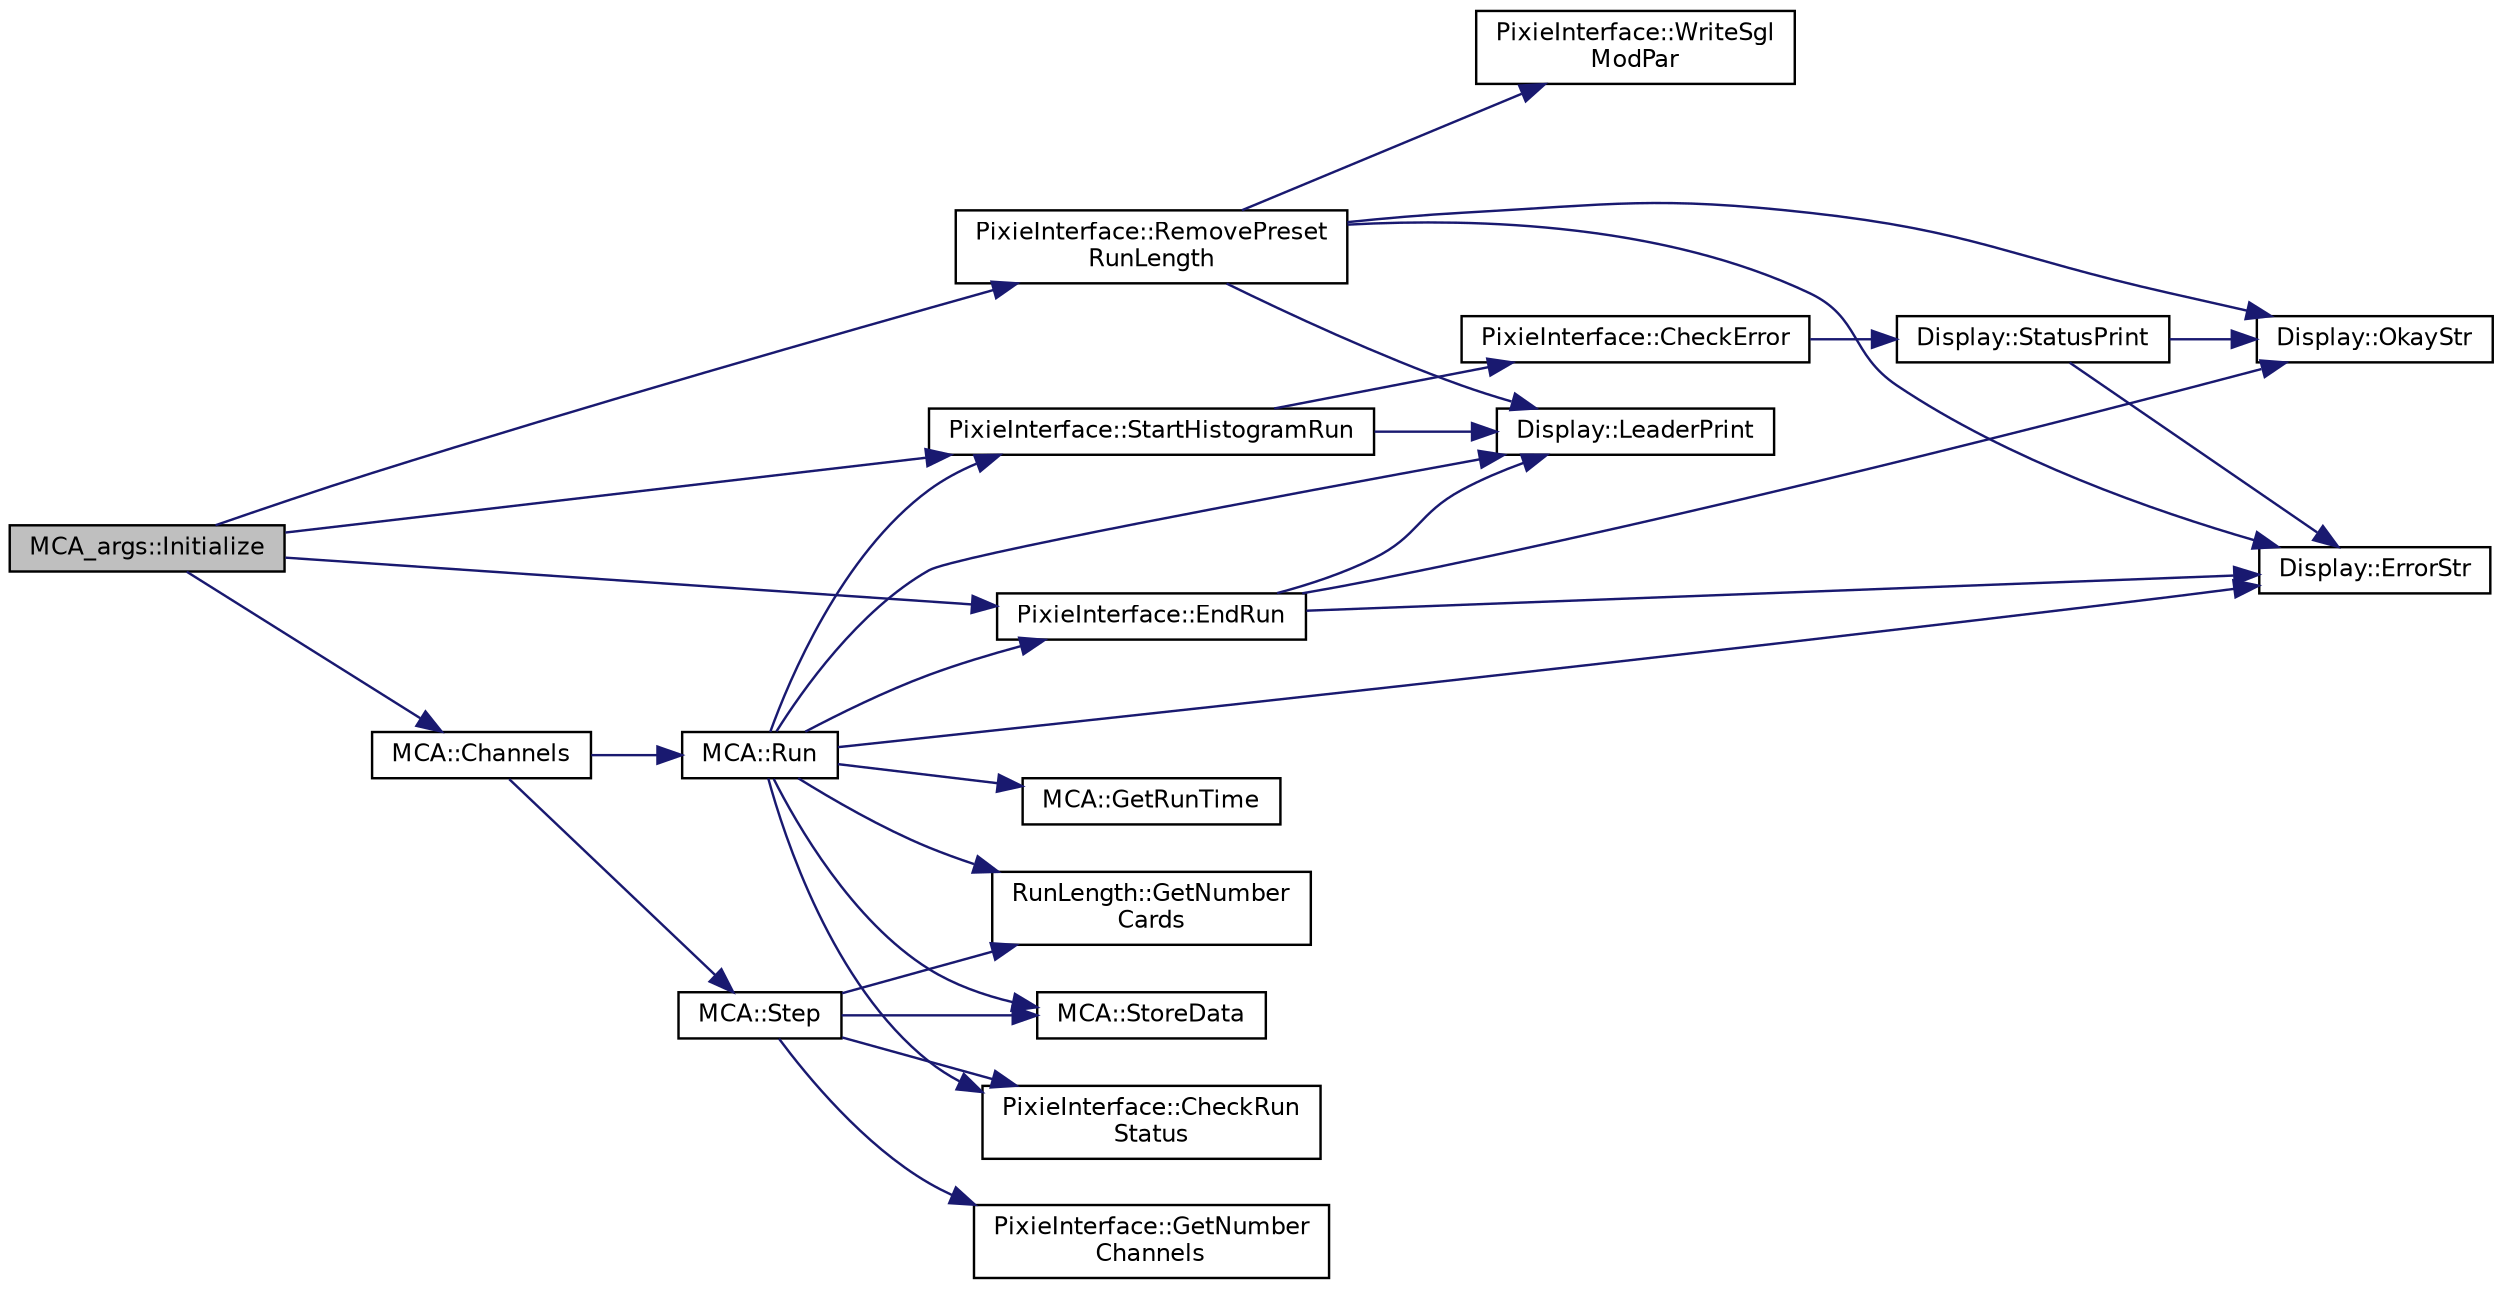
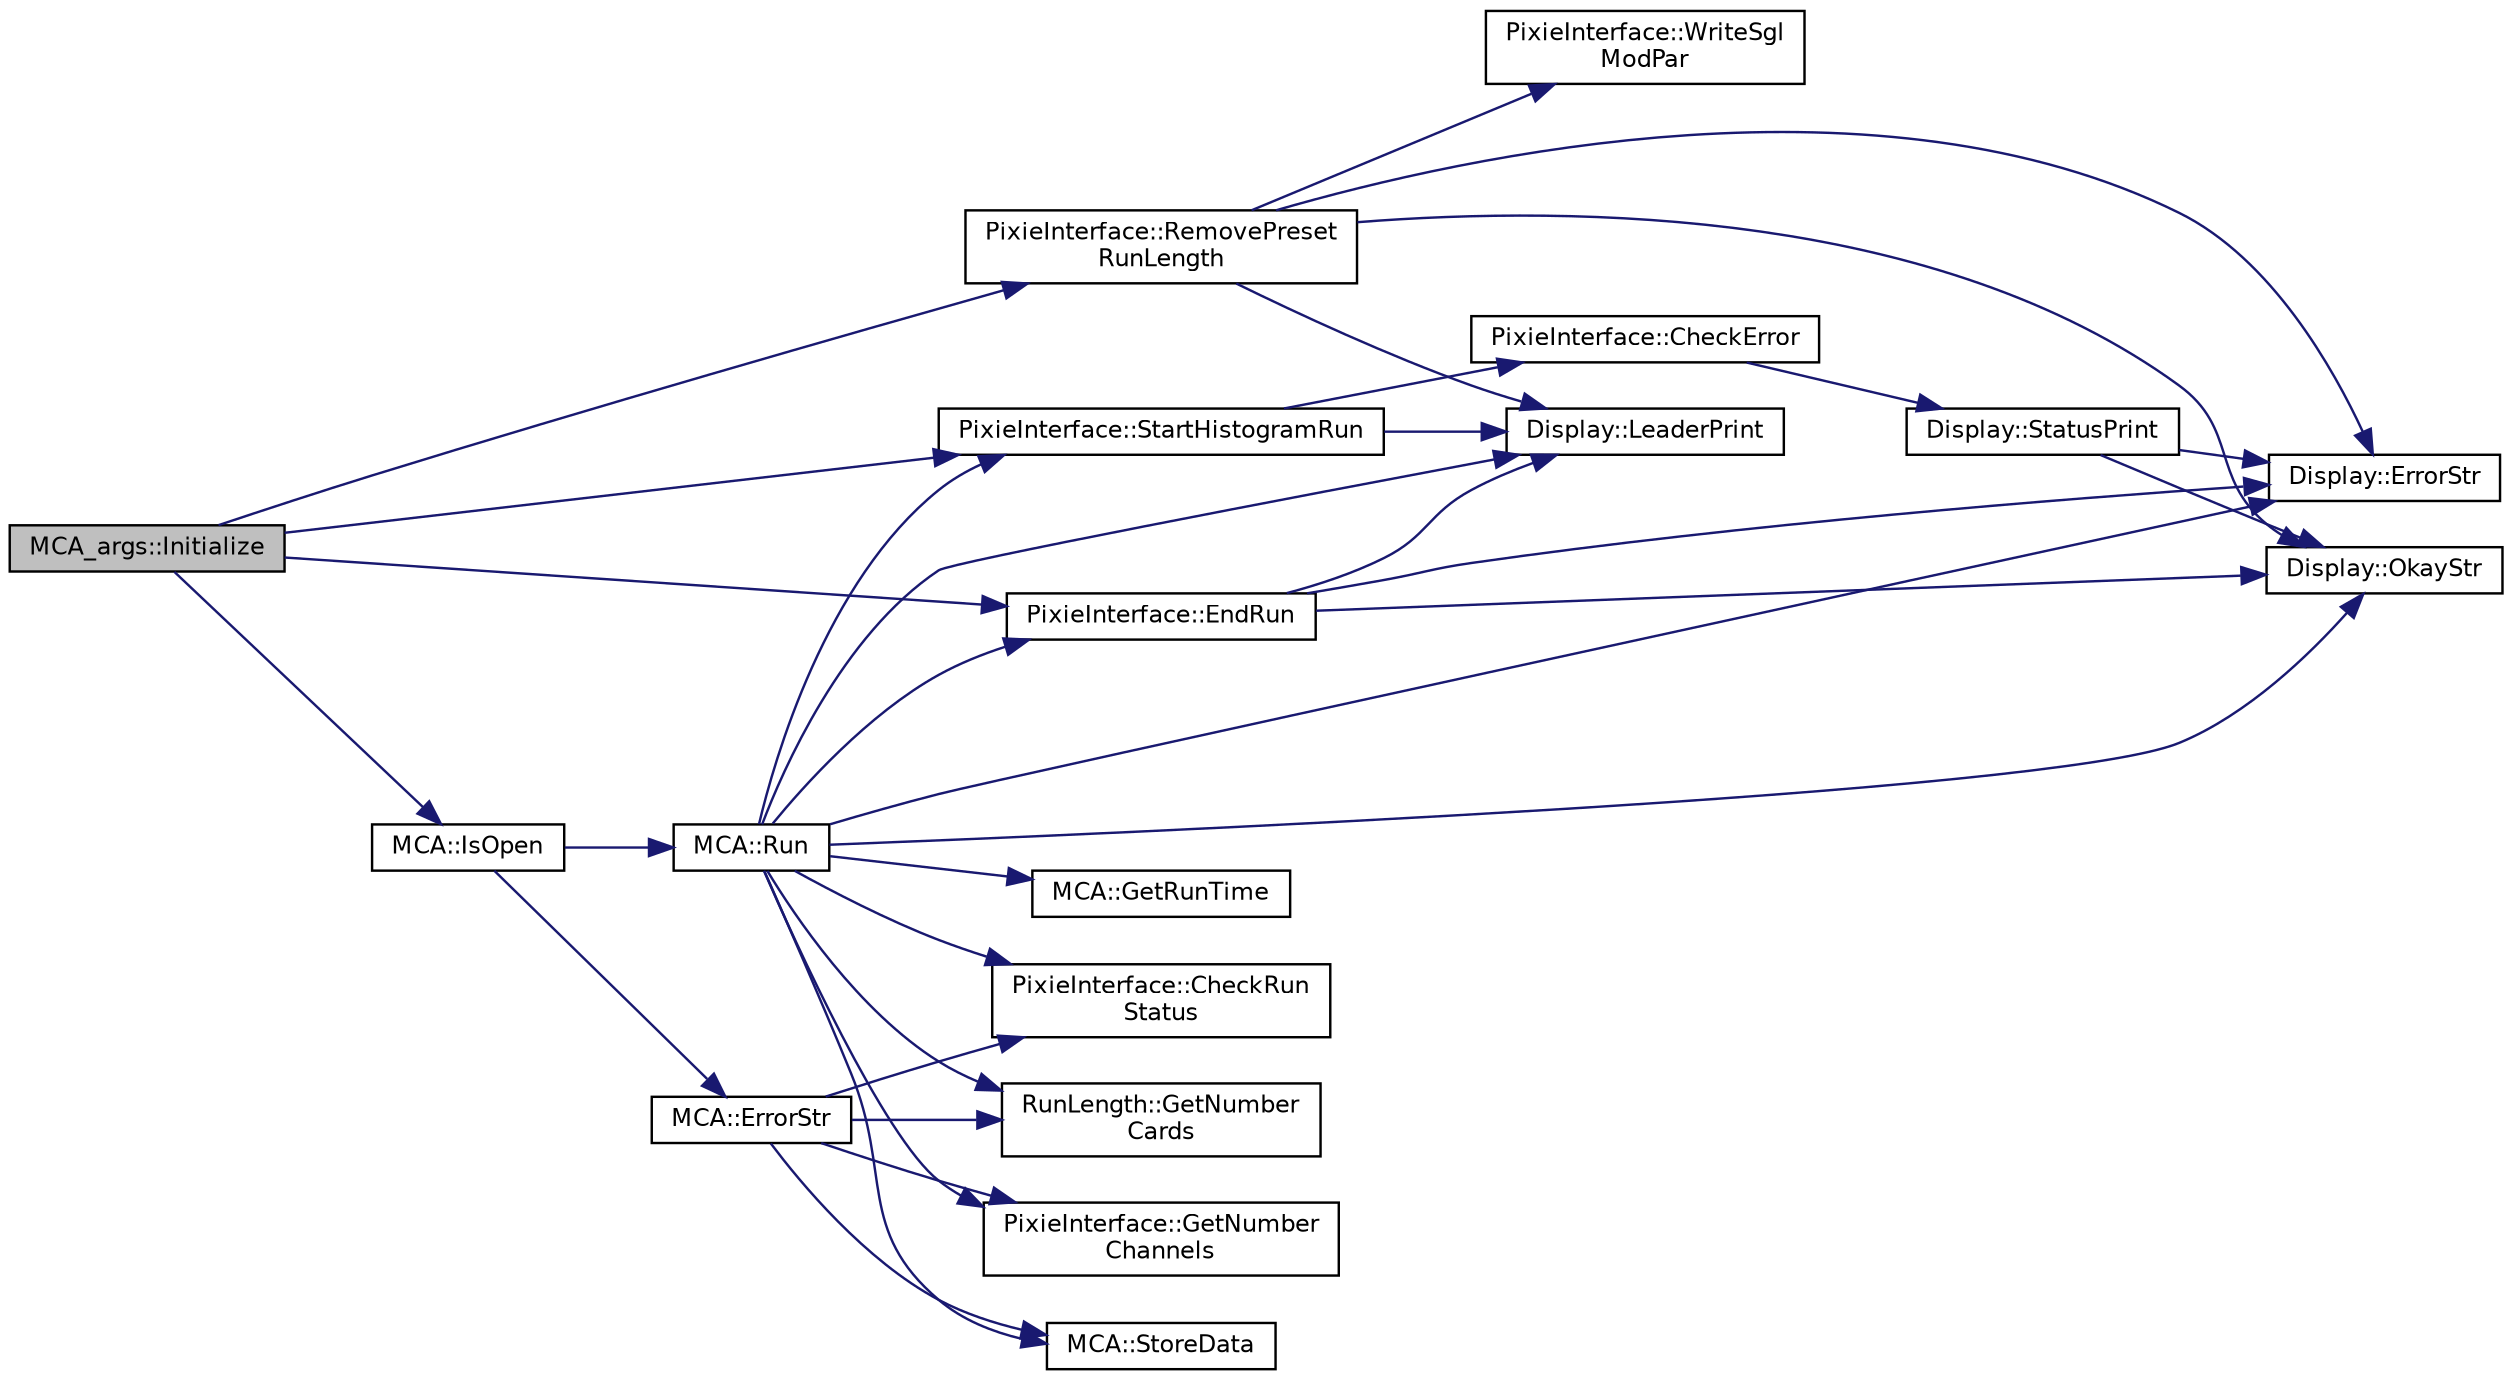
(482, 755) -> (468, 848)
none -> (1613, 806)
(760, 1015) -> (751, 1120)
none -> (880, 1103)
